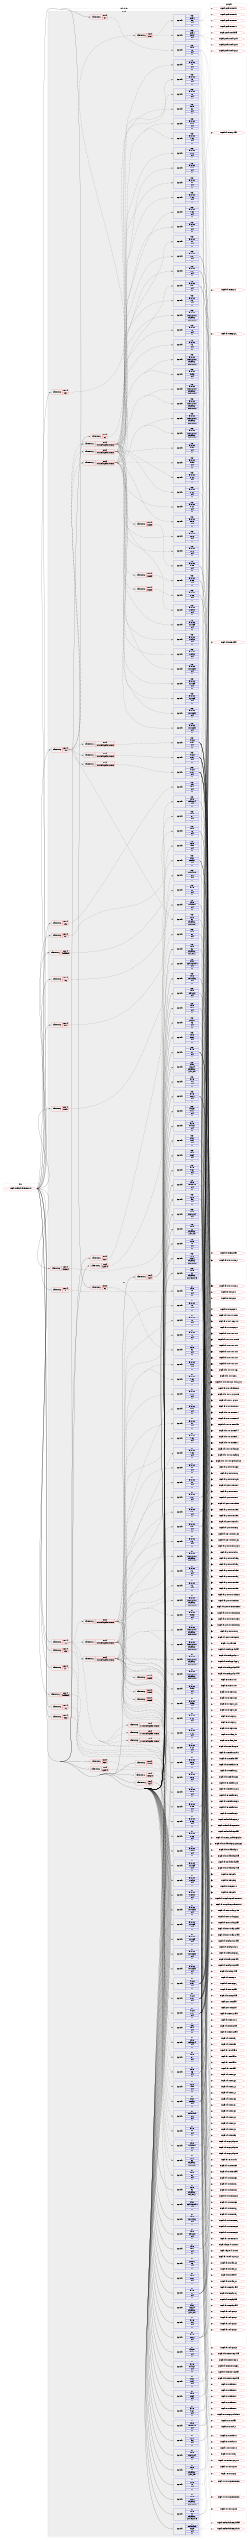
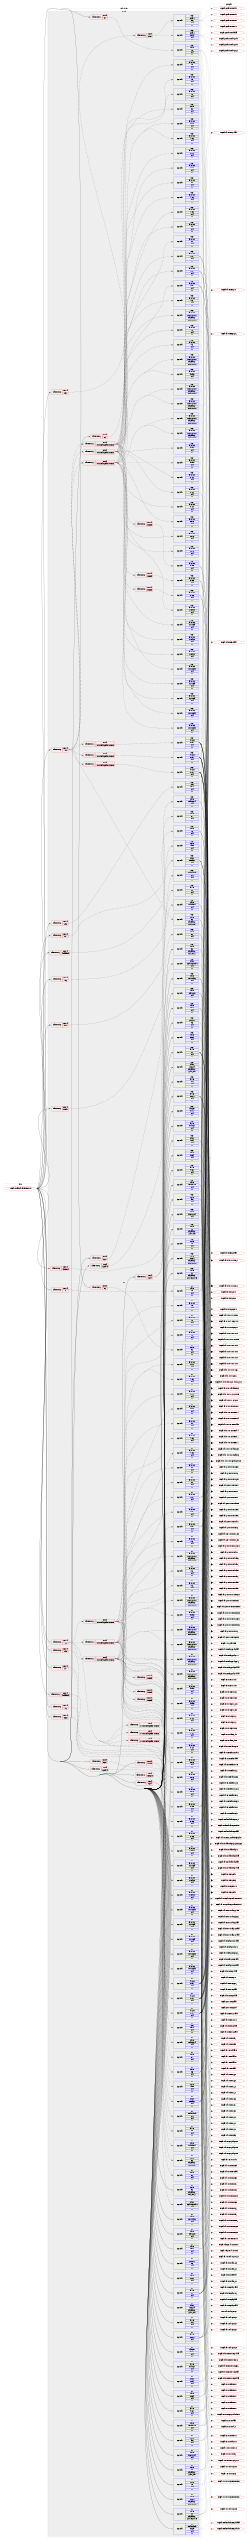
(229, 2312) -> (229, 2312)
